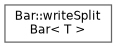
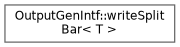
(58, 24) -> (90, 24)
